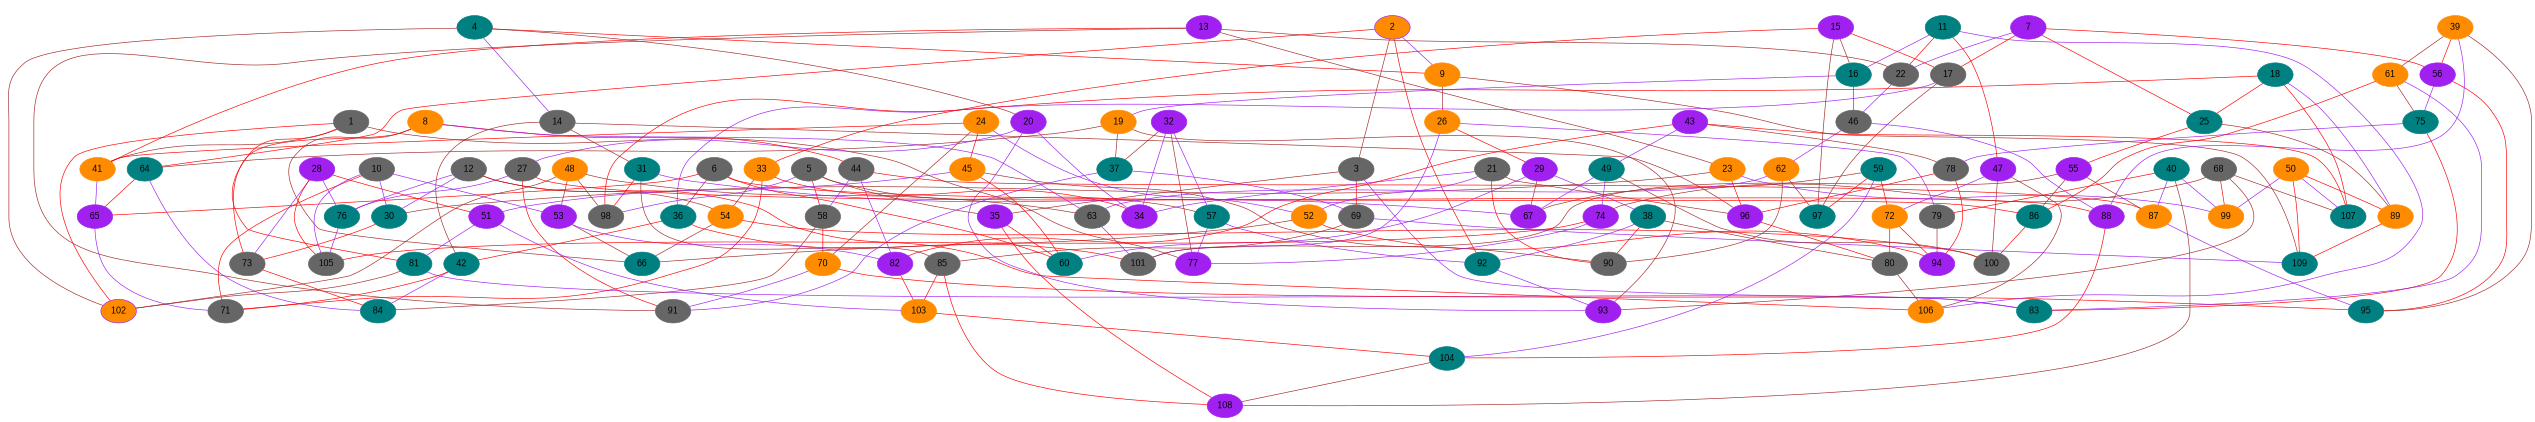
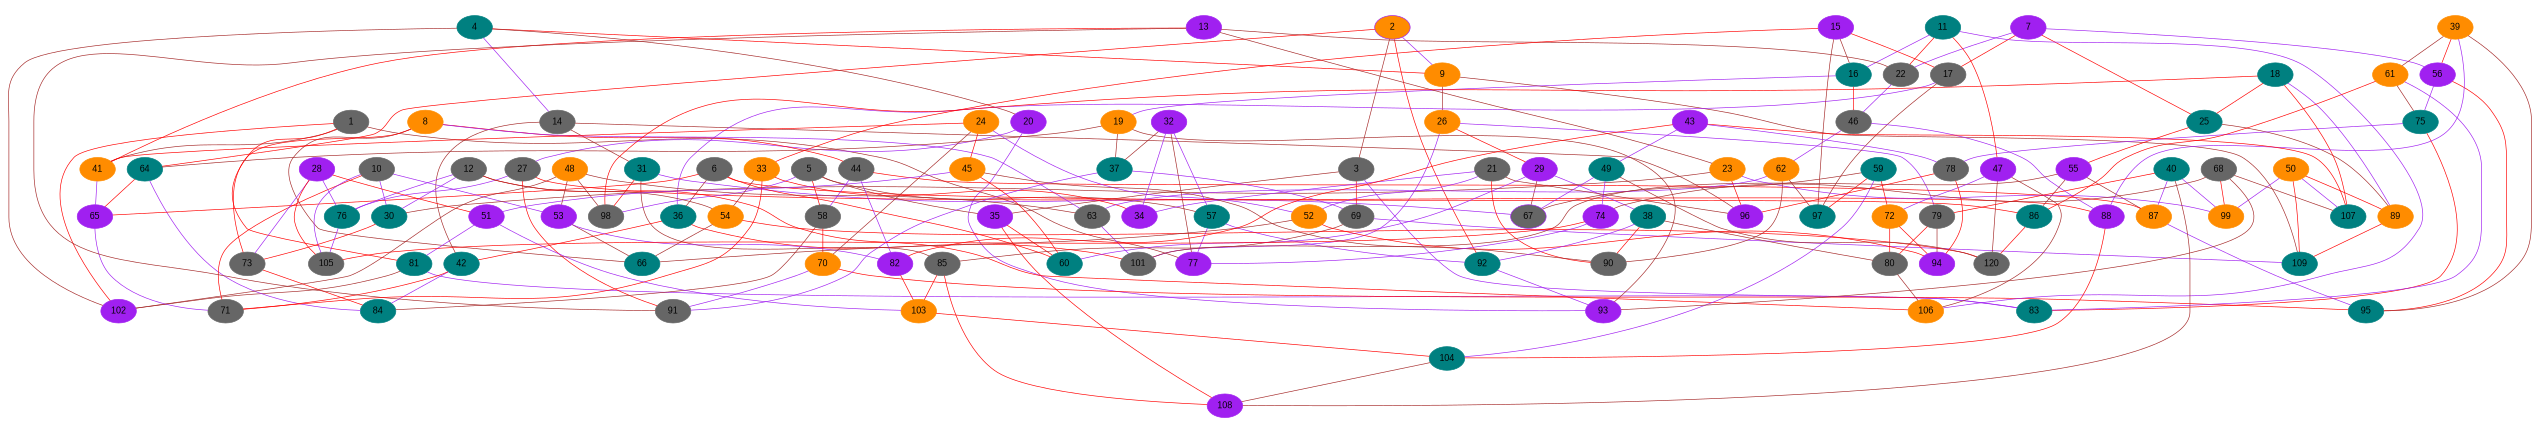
(2236, 40) -> (2236, 40)
(1817, 139) -> (1817, 139)
(1078, 170) -> none
(1528, 217) -> (1528, 217)
(1846, 249) -> (1916, 237)
(1992, 264) -> (1992, 264)
(119, 311) -> (119, 311)
